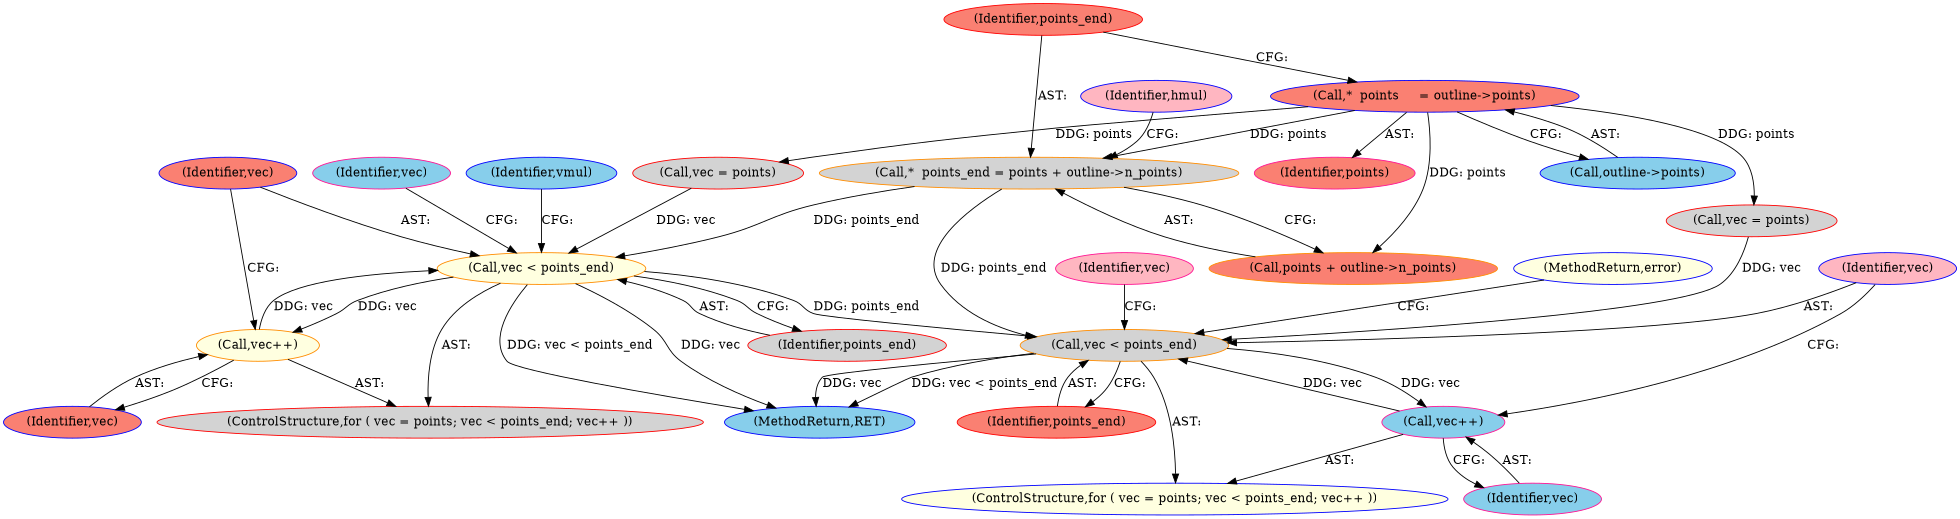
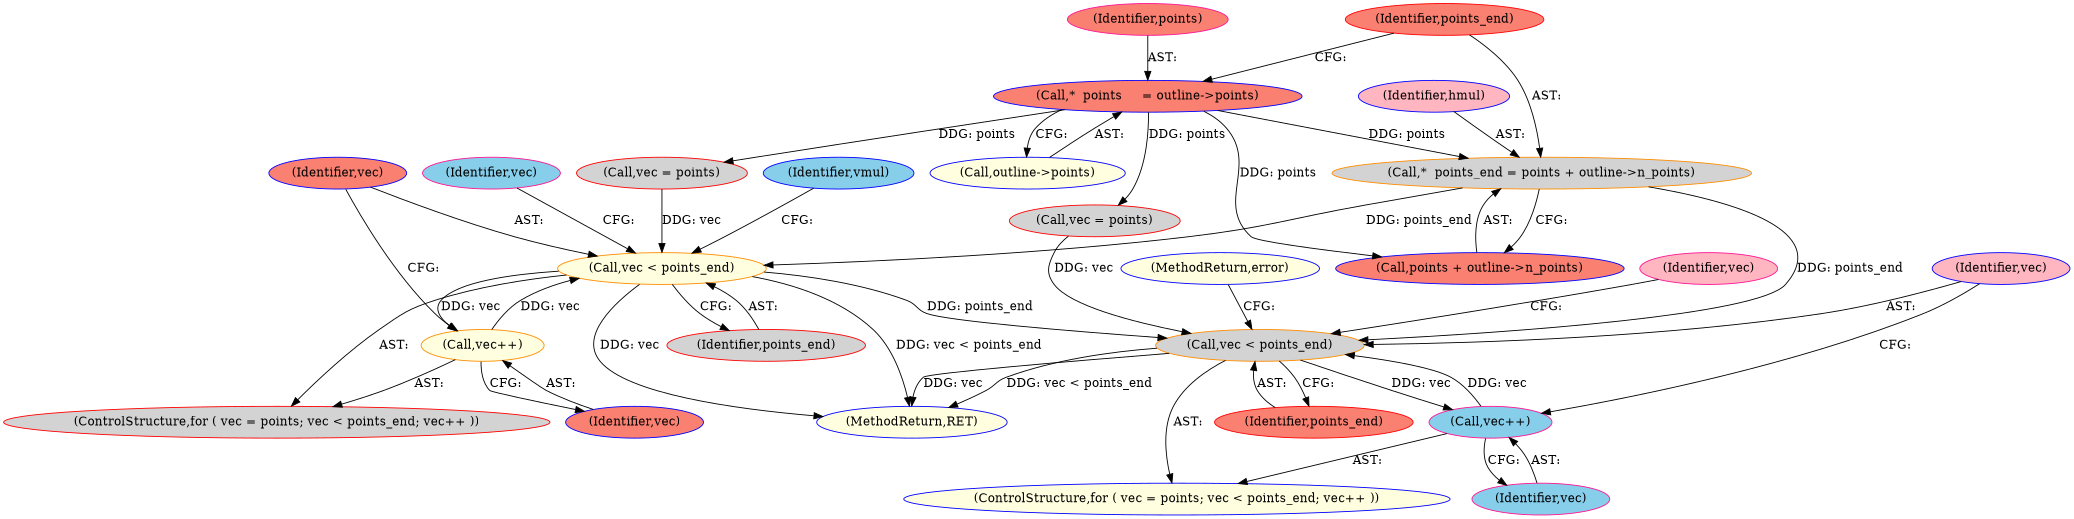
(1383, 132) -> (1148, 53)
(1165, 135) -> (1513, 135)
(1638, 173) -> (1028, 173)
(1353, 269) -> (1480, 269)
(820, 422) -> (912, 422)
